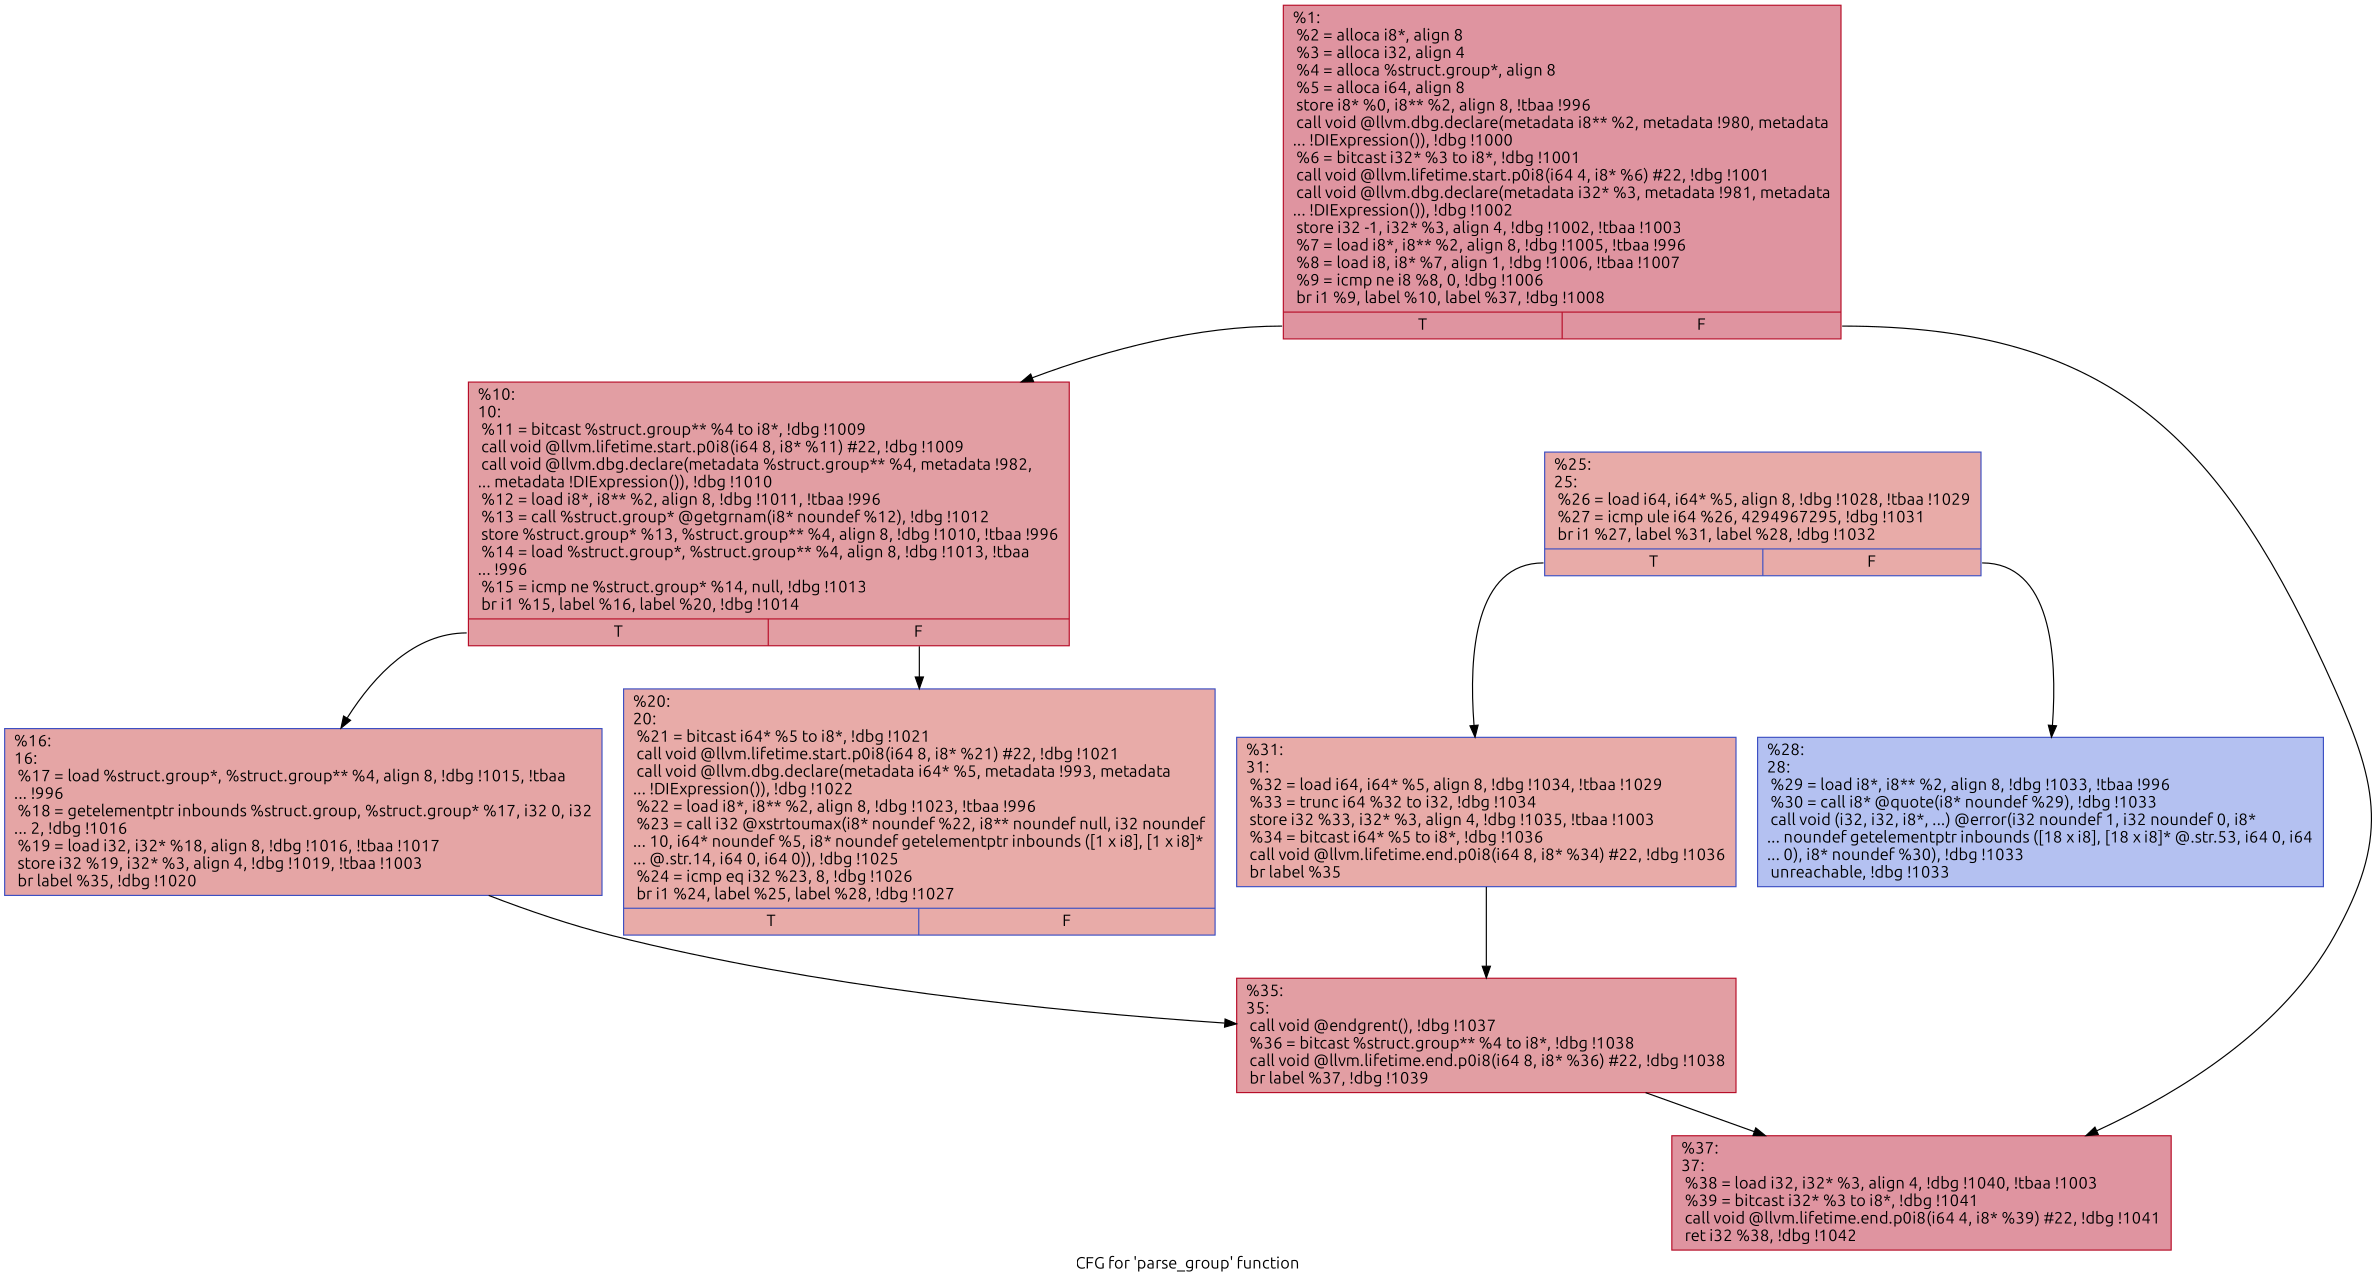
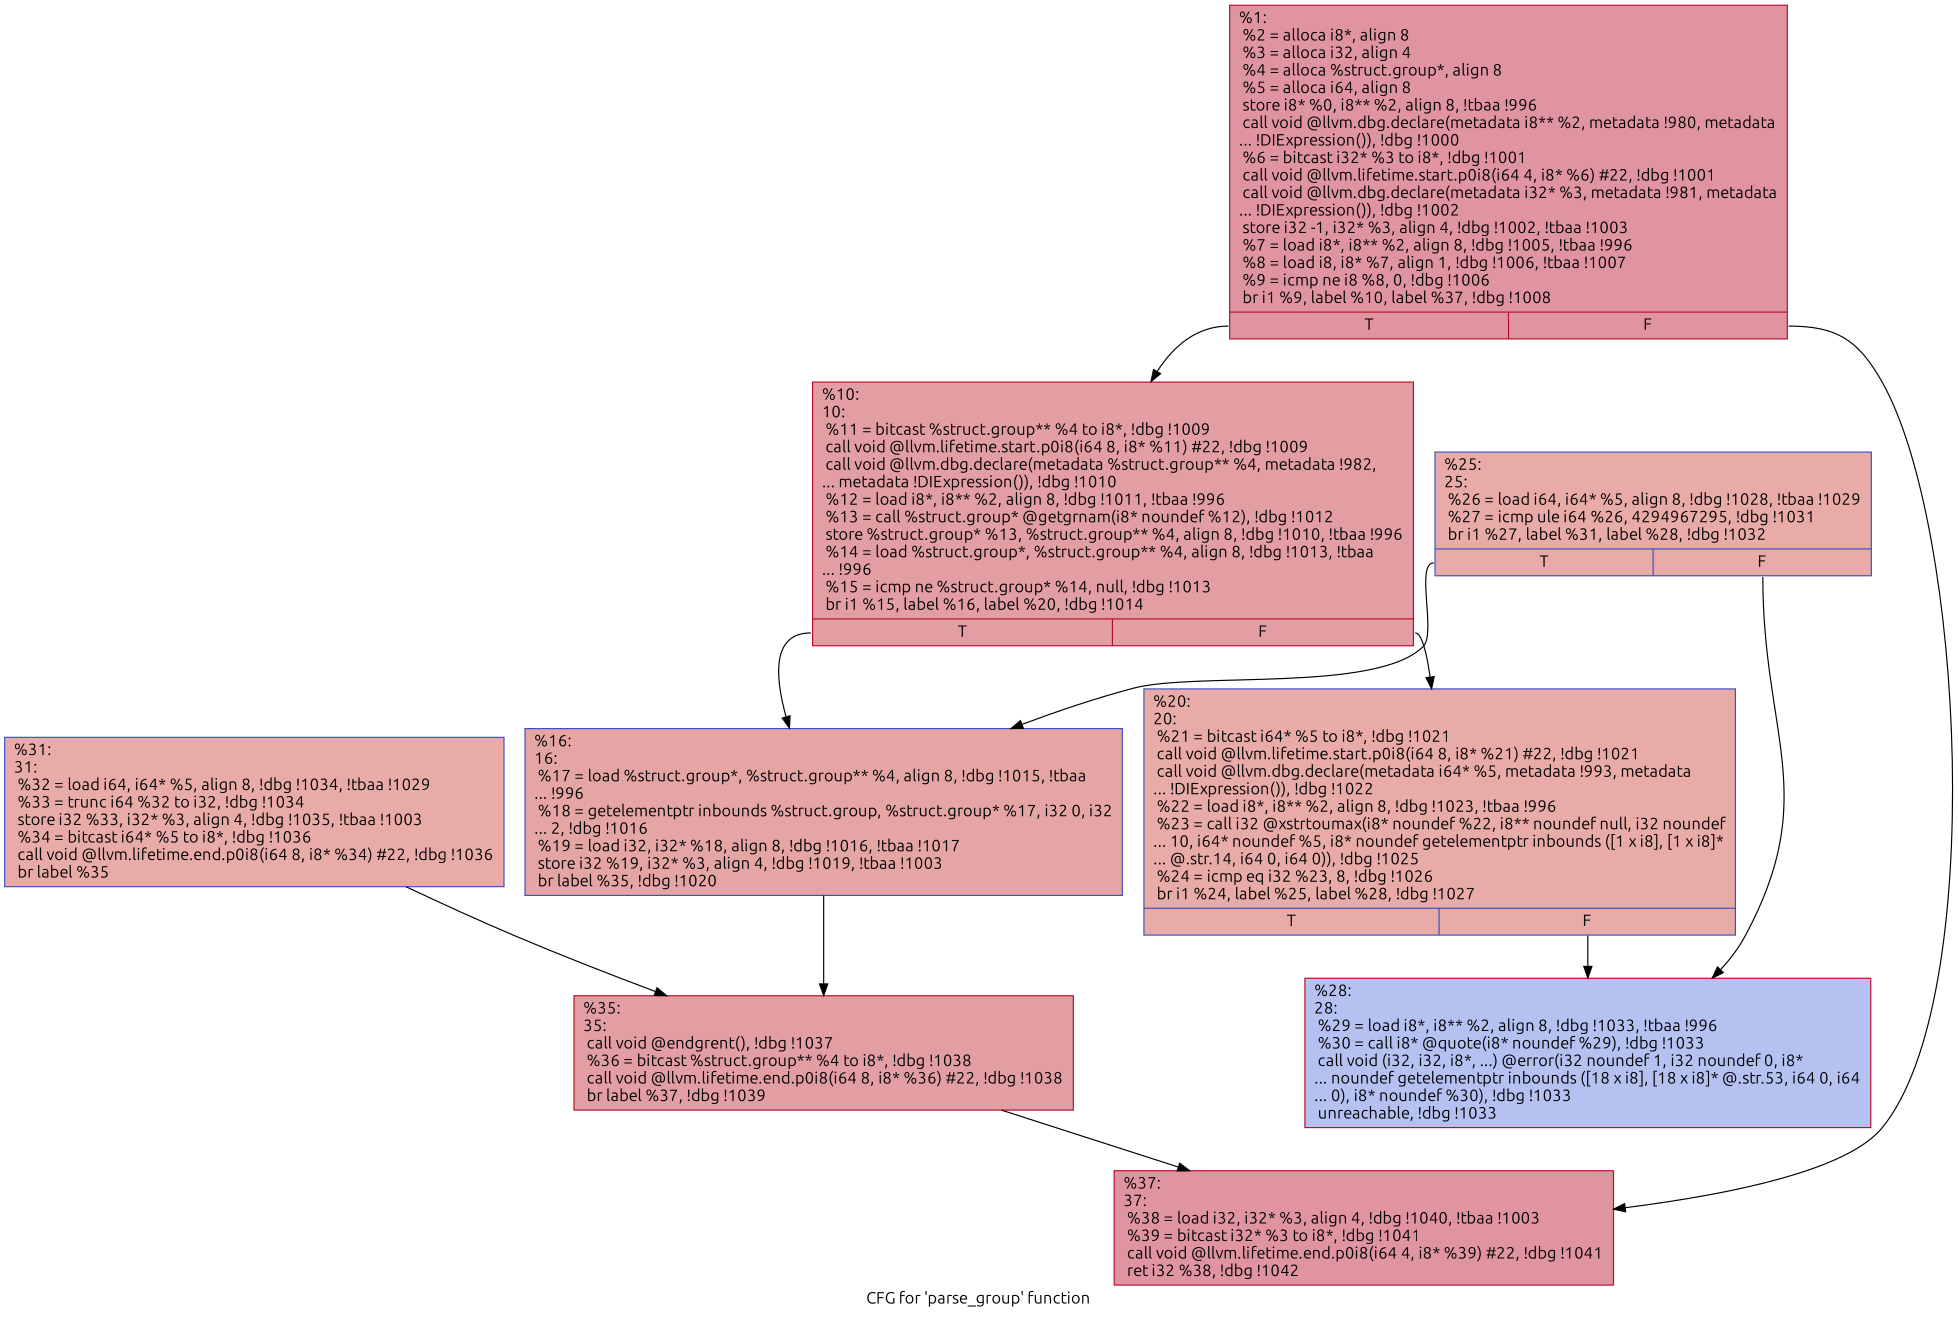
(1479, 627) -> (1266, 679)
(2041, 812) -> (1588, 1053)
none -> (1588, 951)
